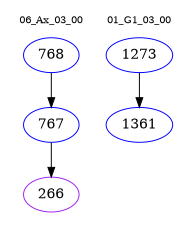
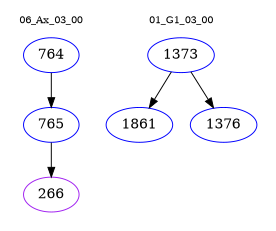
(51, 55) -> (51, 55)
(139, 55) -> (181, 55)
(51, 125) -> (51, 125)
(139, 125) -> (139, 125)
none -> (224, 125)
